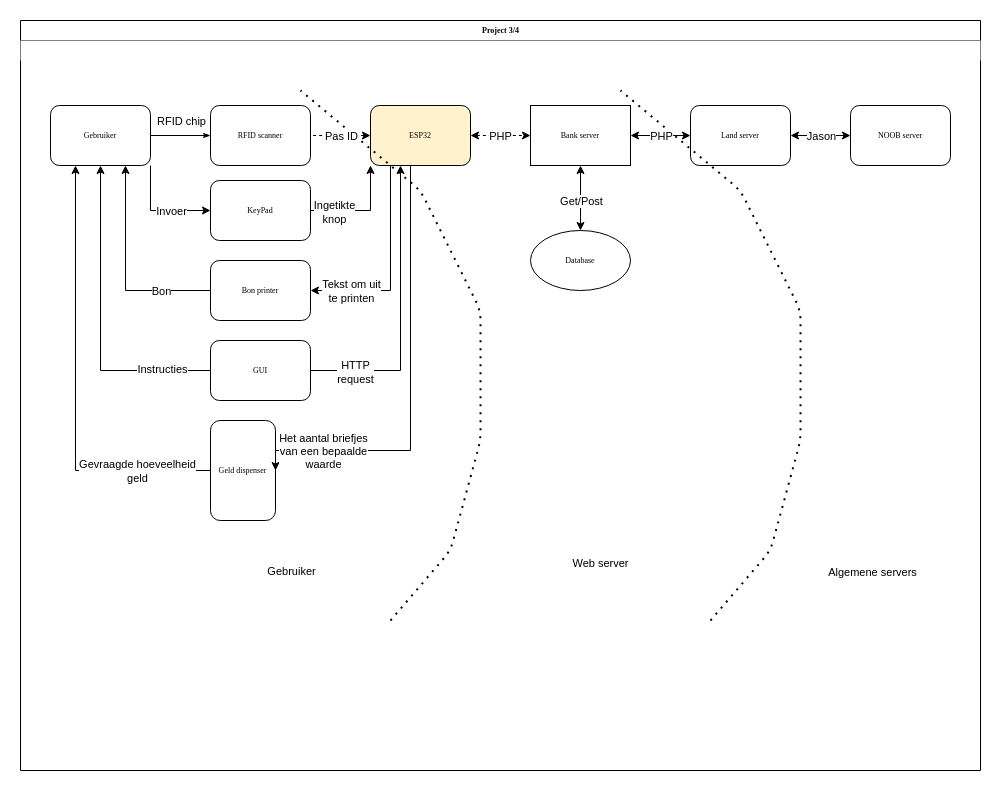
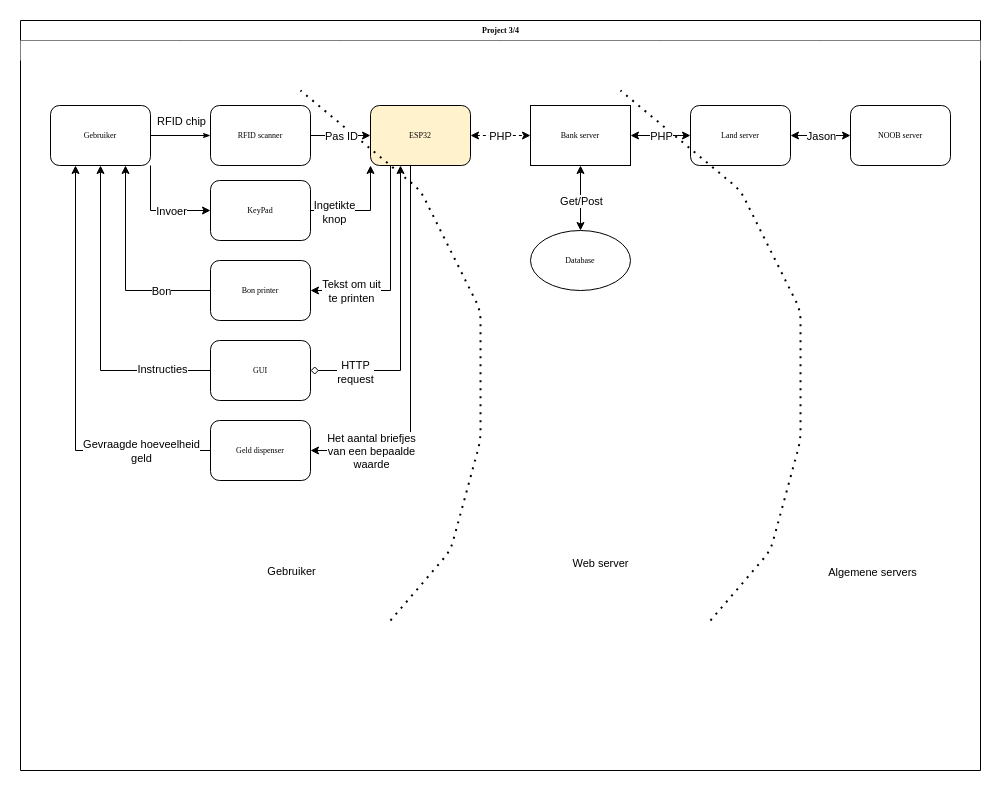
(319, 136) -> (319, 136)
(315, 371) -> (319, 371)
(243, 471) -> (261, 451)
